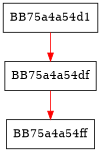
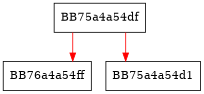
(51, 43) -> (126, 43)
(51, 134) -> (47, 76)
